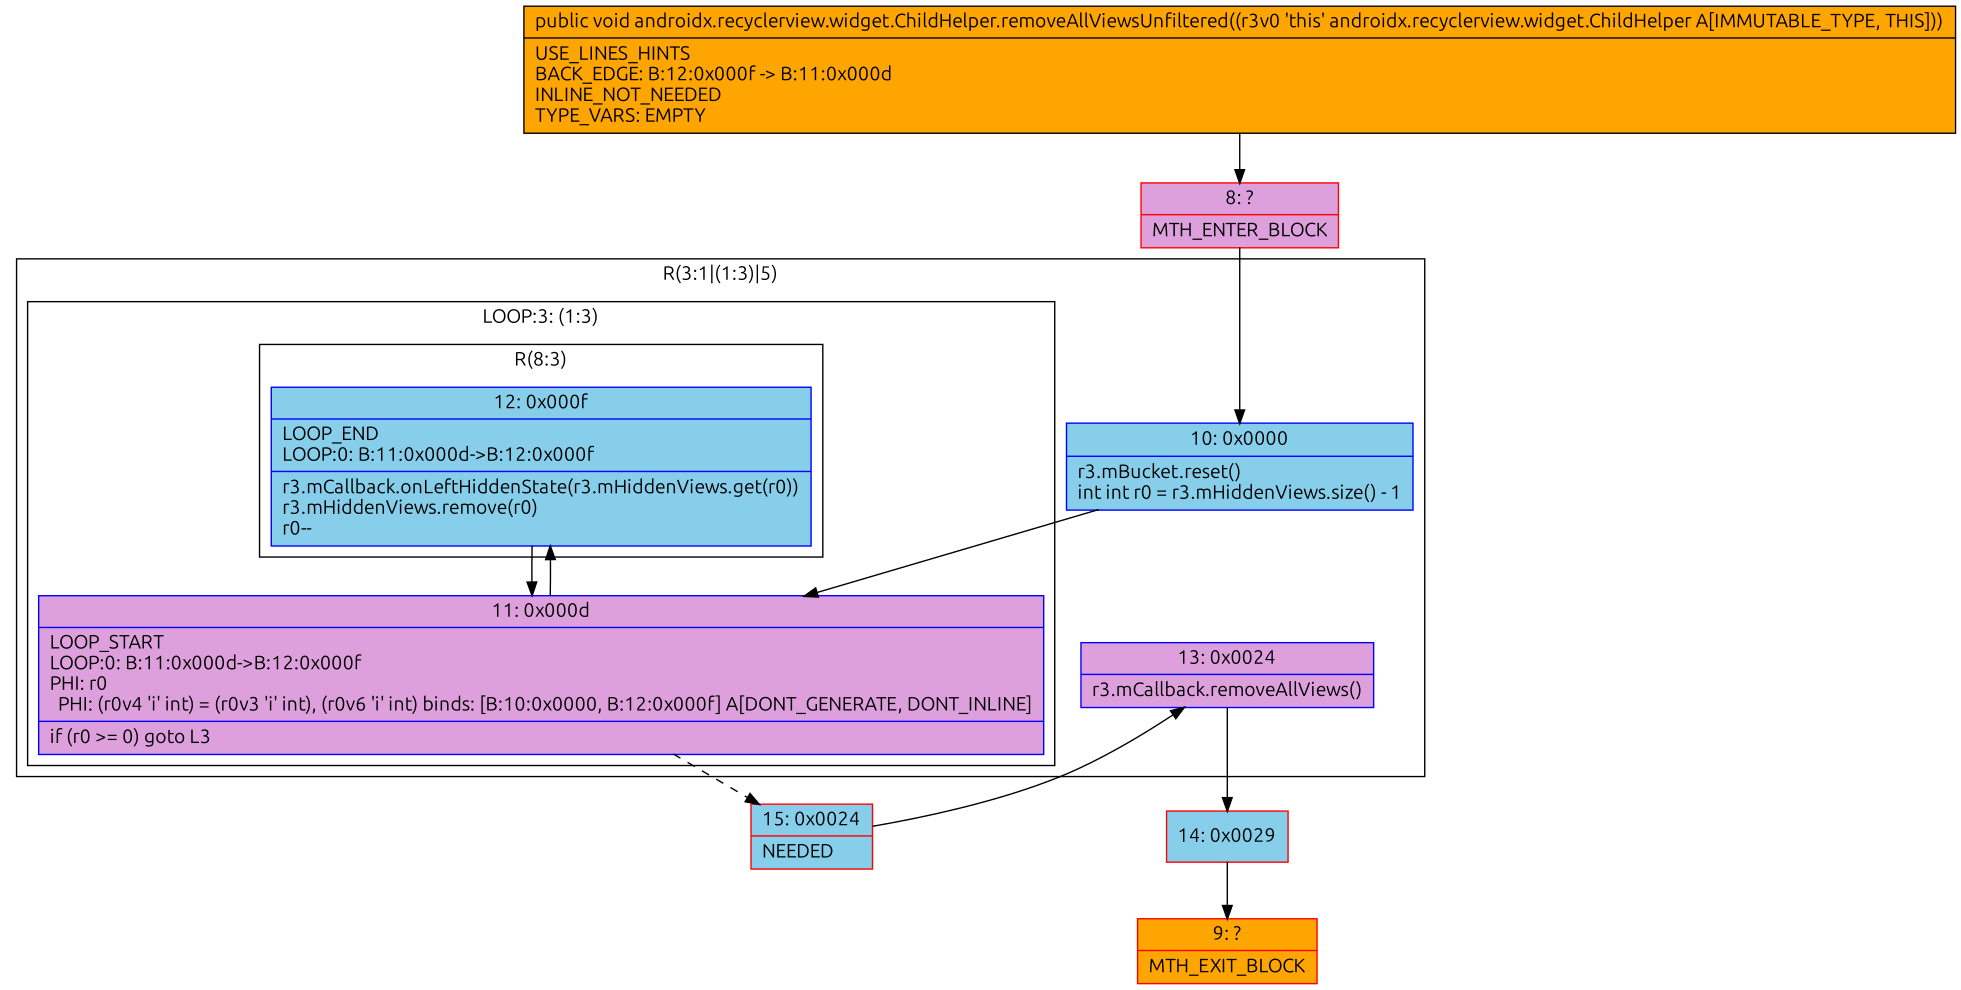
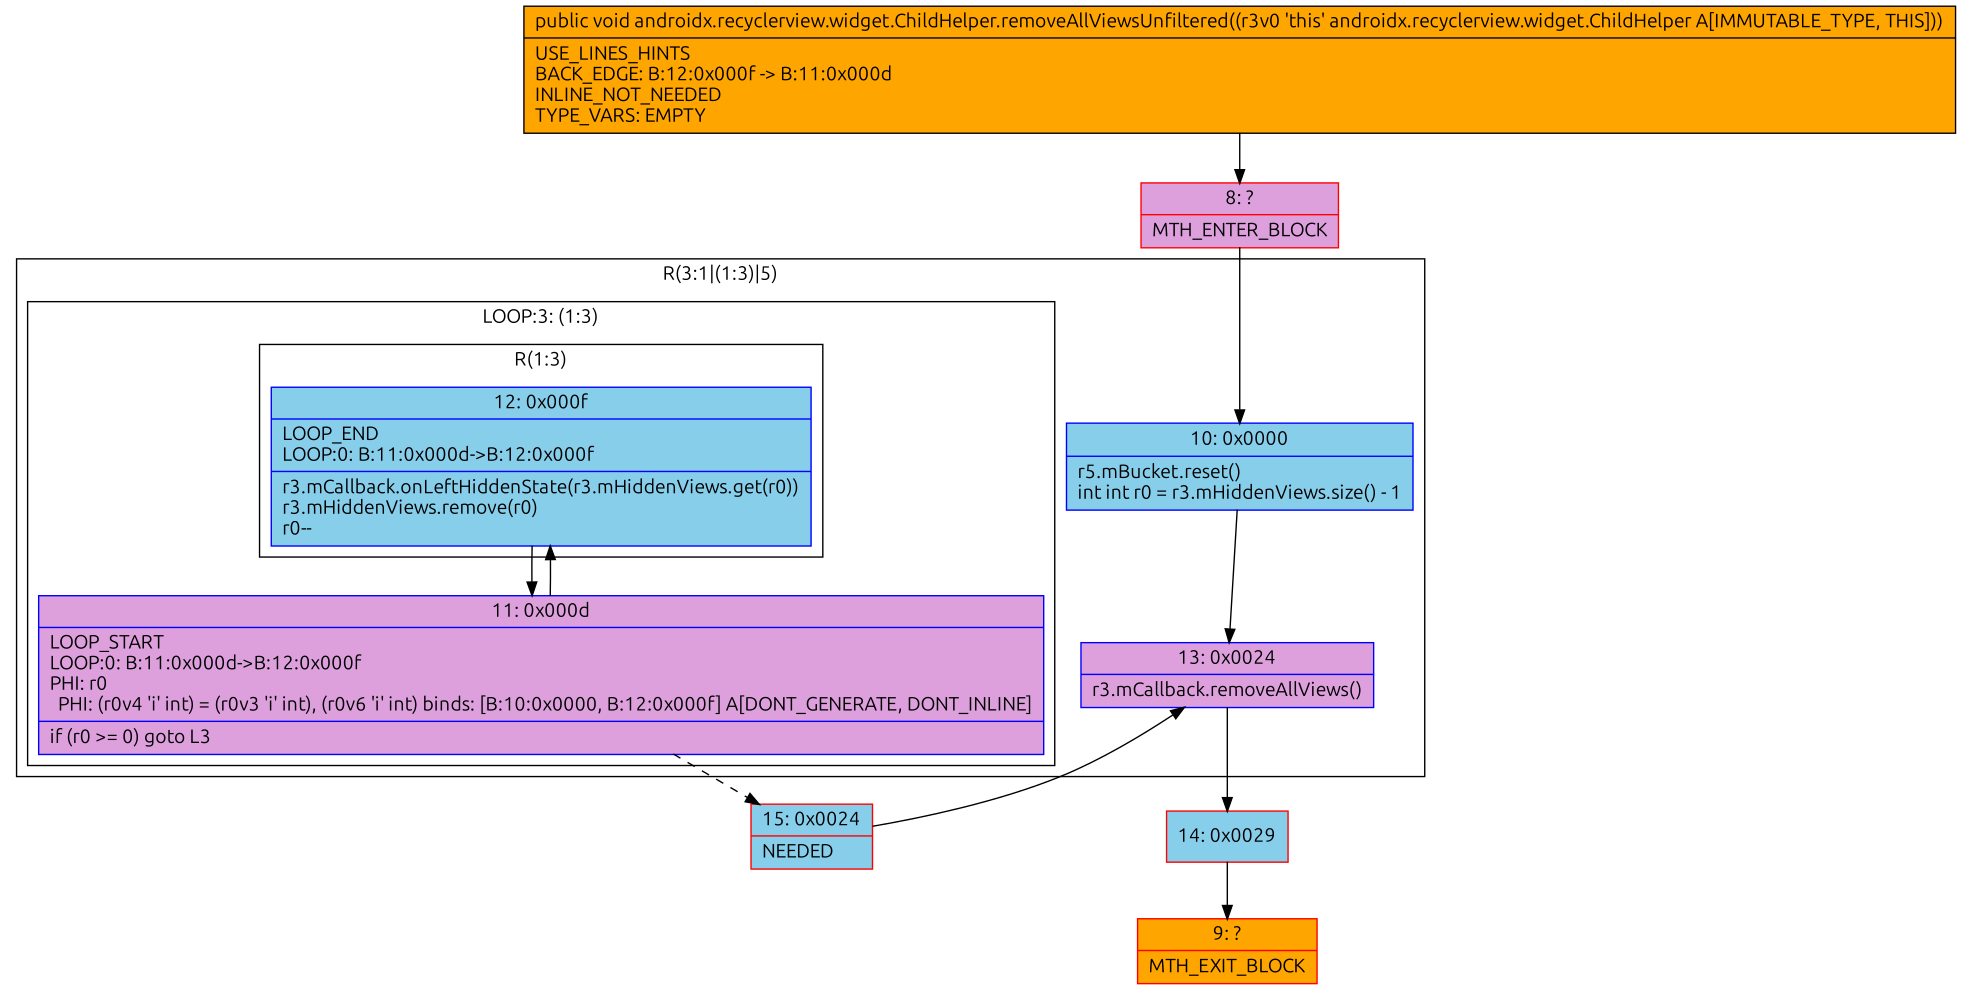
(541, 360) -> (541, 360)
(1160, 472) -> (1160, 472)
(958, 551) -> (1234, 569)
